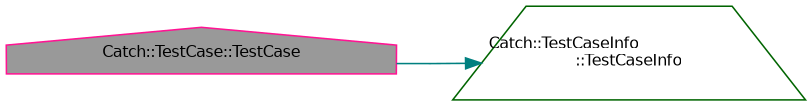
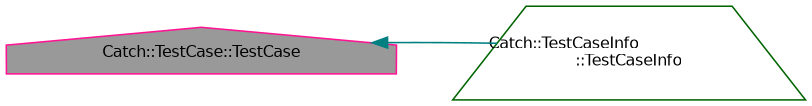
(431, 64) -> (442, 43)
